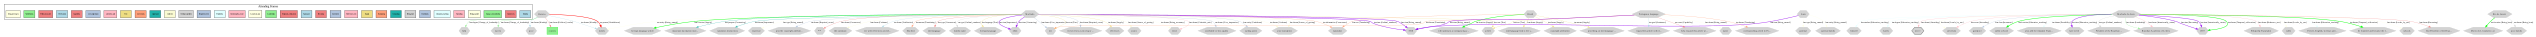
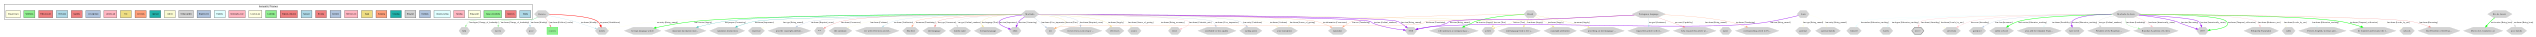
(268, 7) -> (268, 7)
